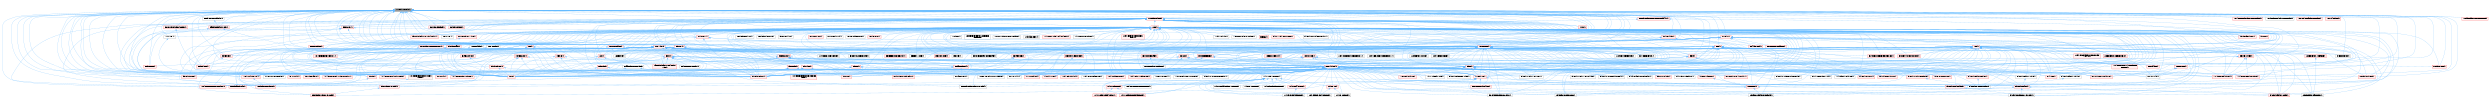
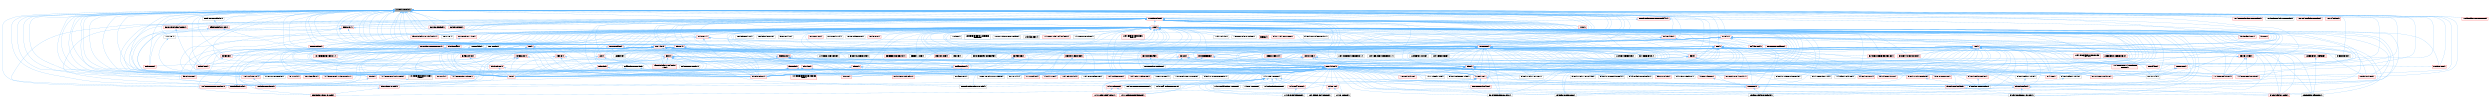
(634, 75) -> (407, 84)
none -> (1167, 87)
